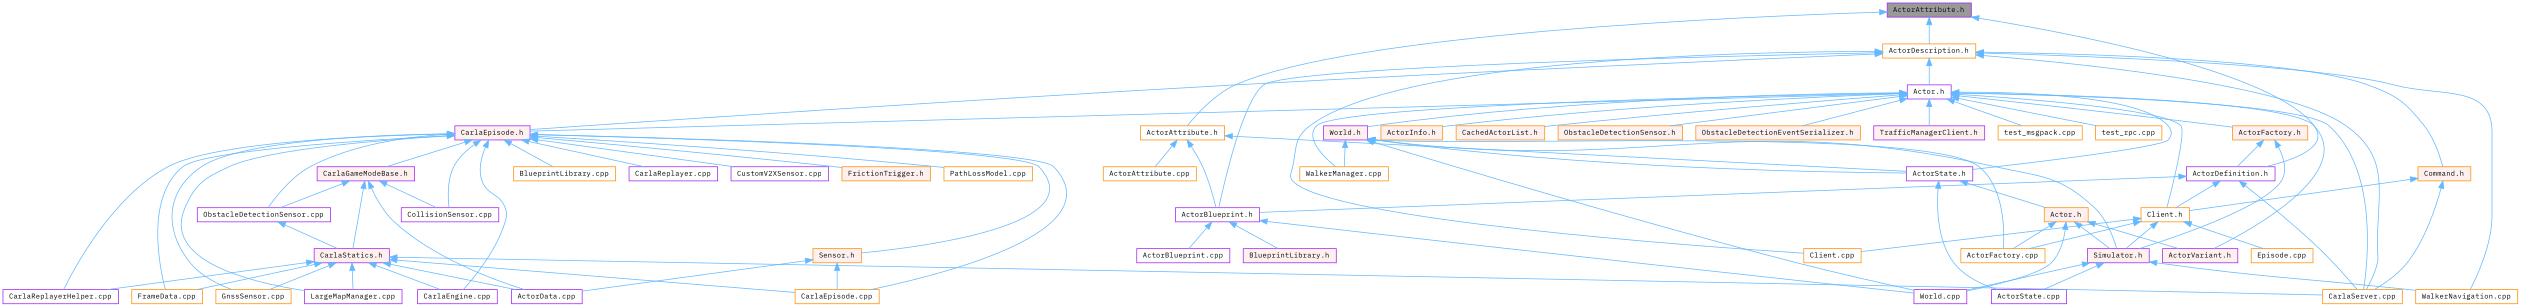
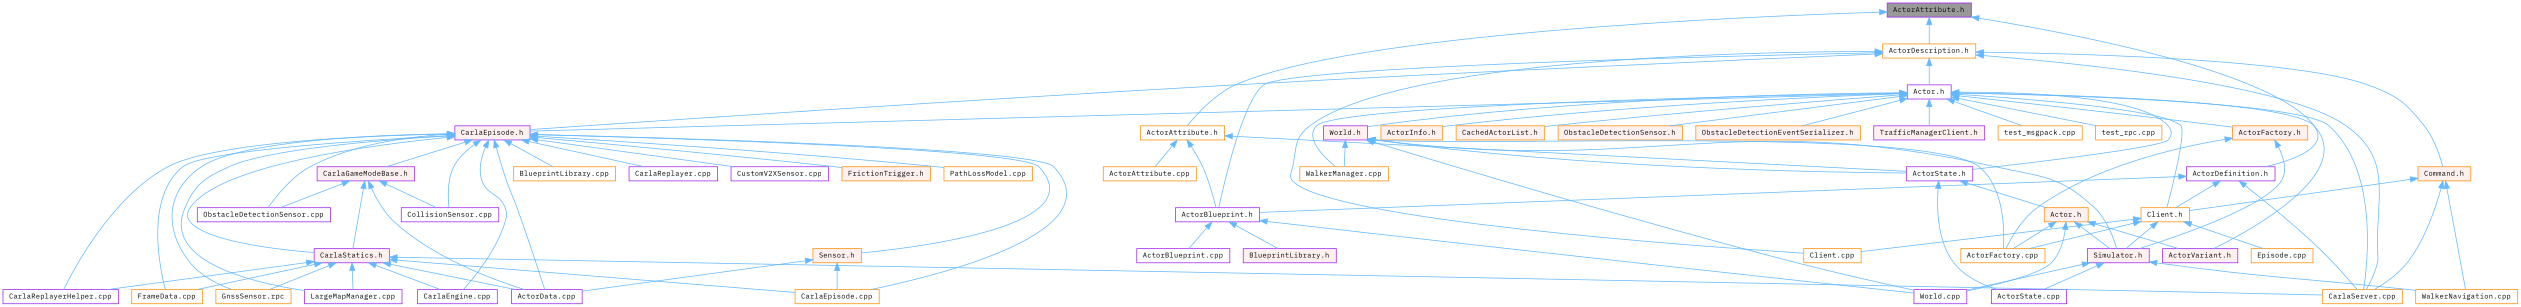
(2364, 79) -> (2456, 239)
(2248, 156) -> (2103, 172)
none -> (521, 218)
(311, 237) -> (243, 176)
(253, 297) -> (253, 297)
